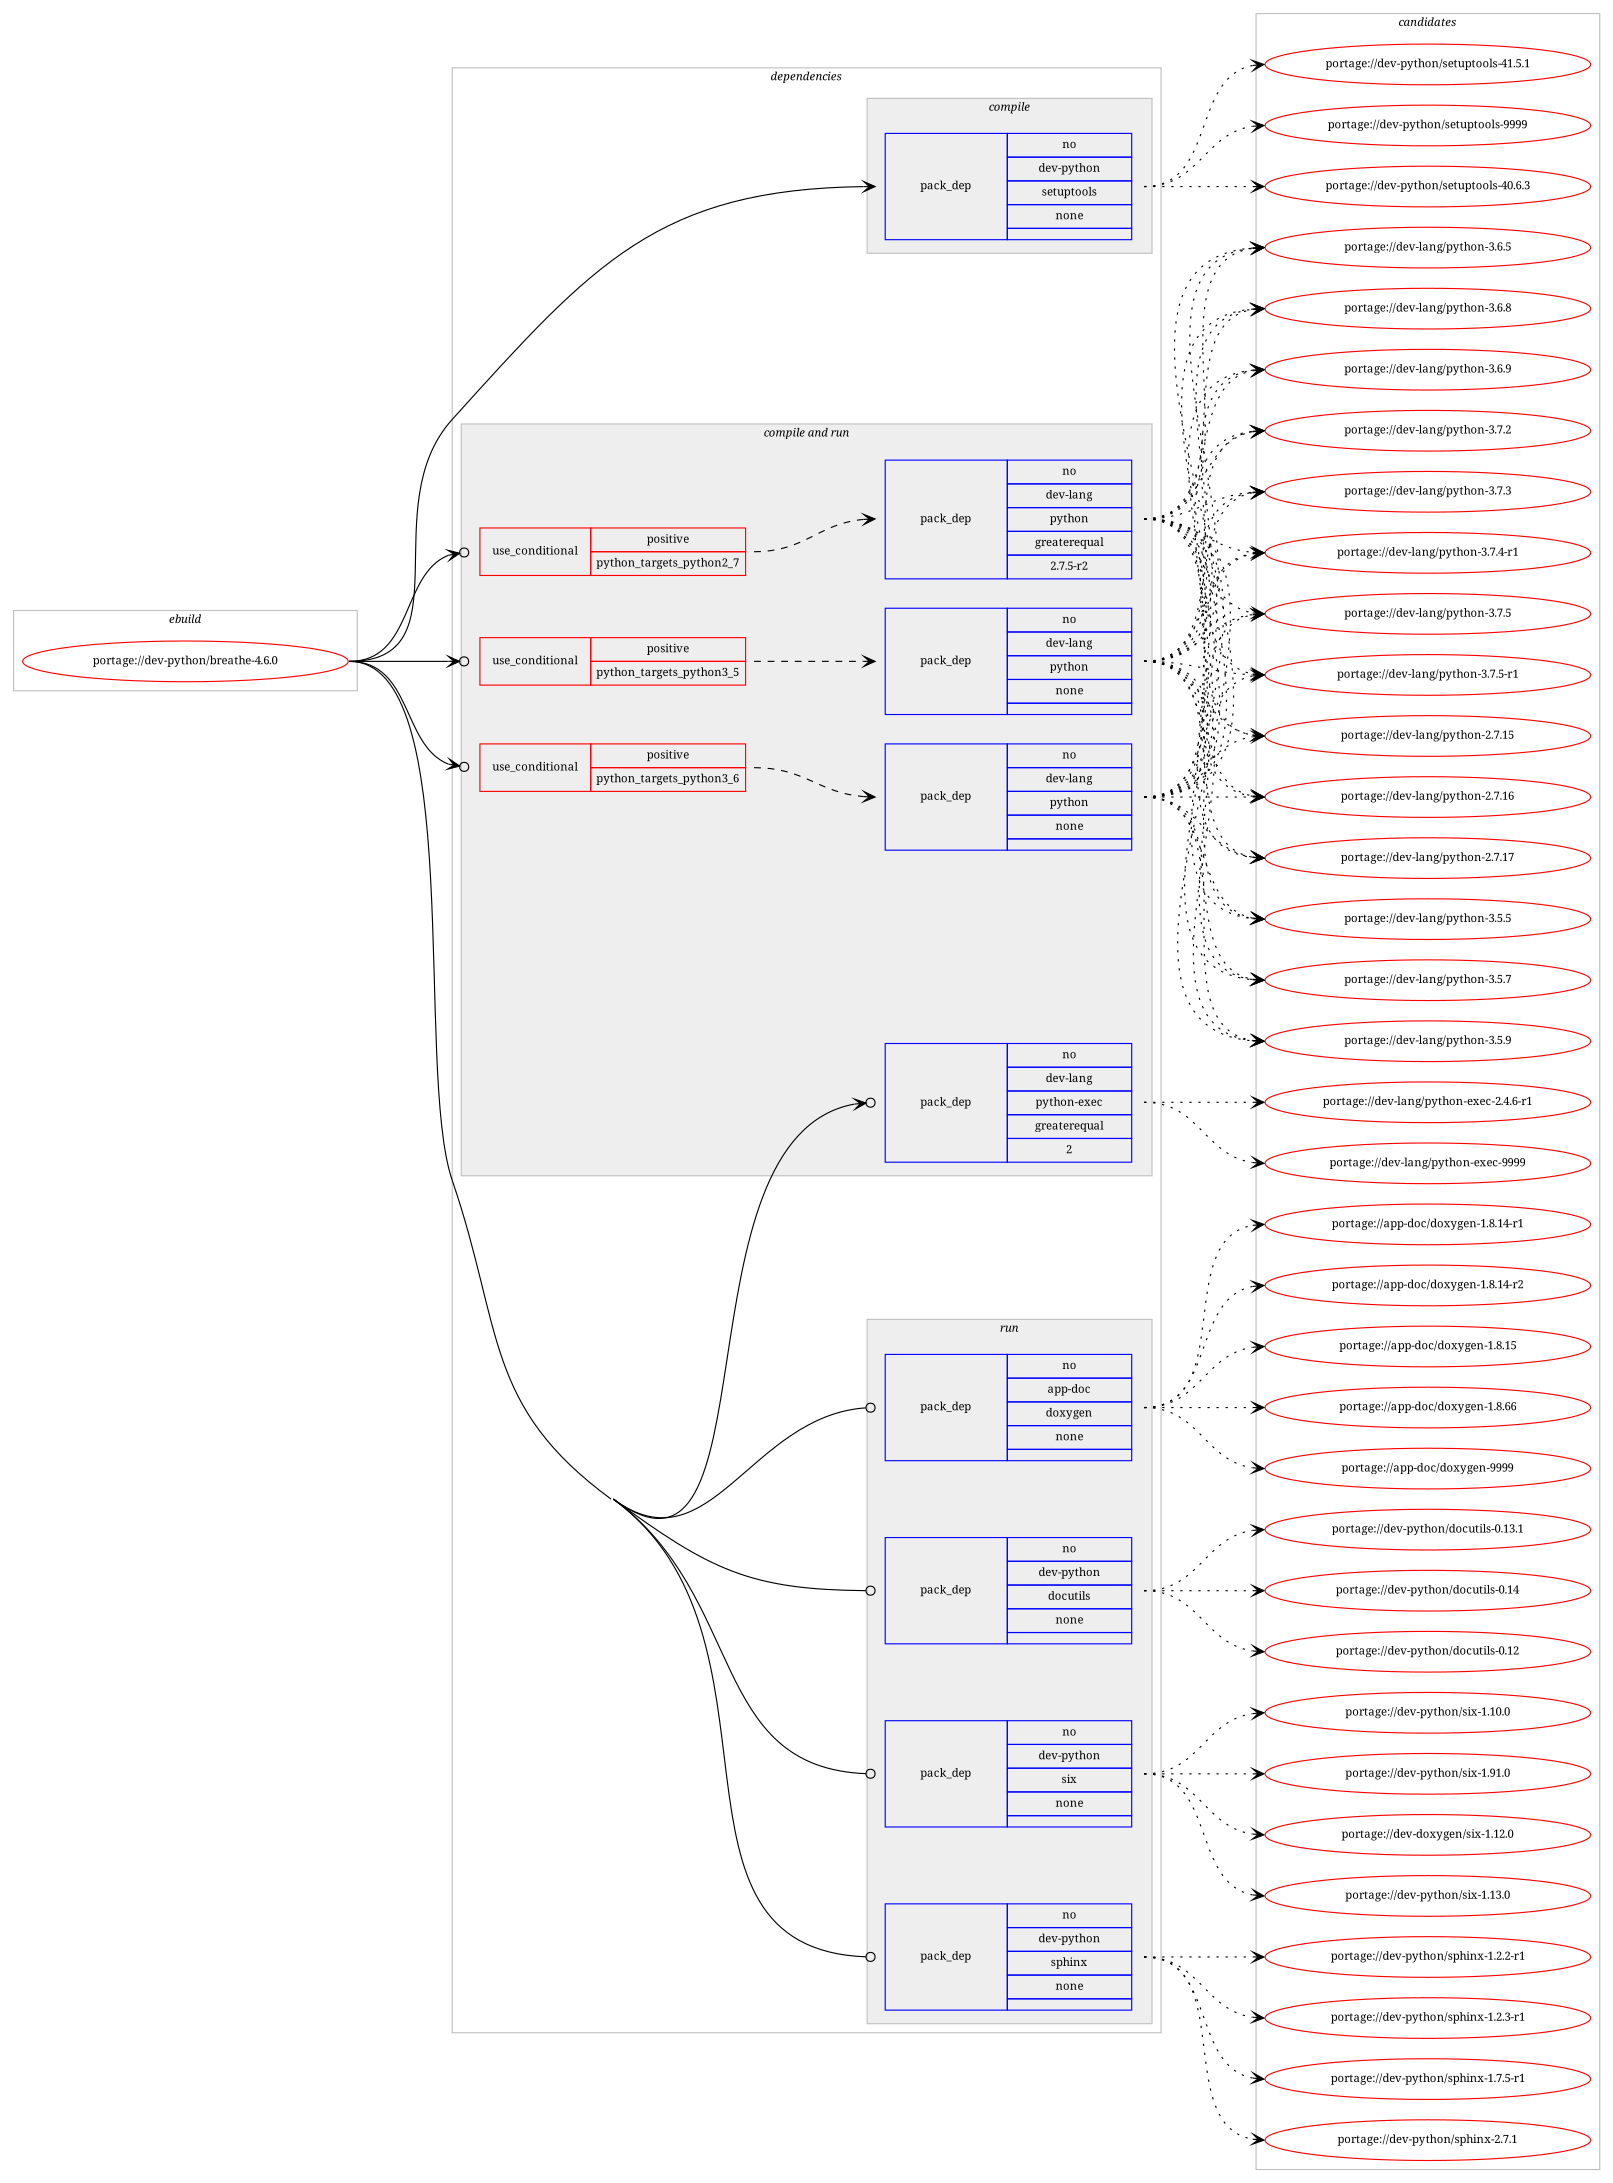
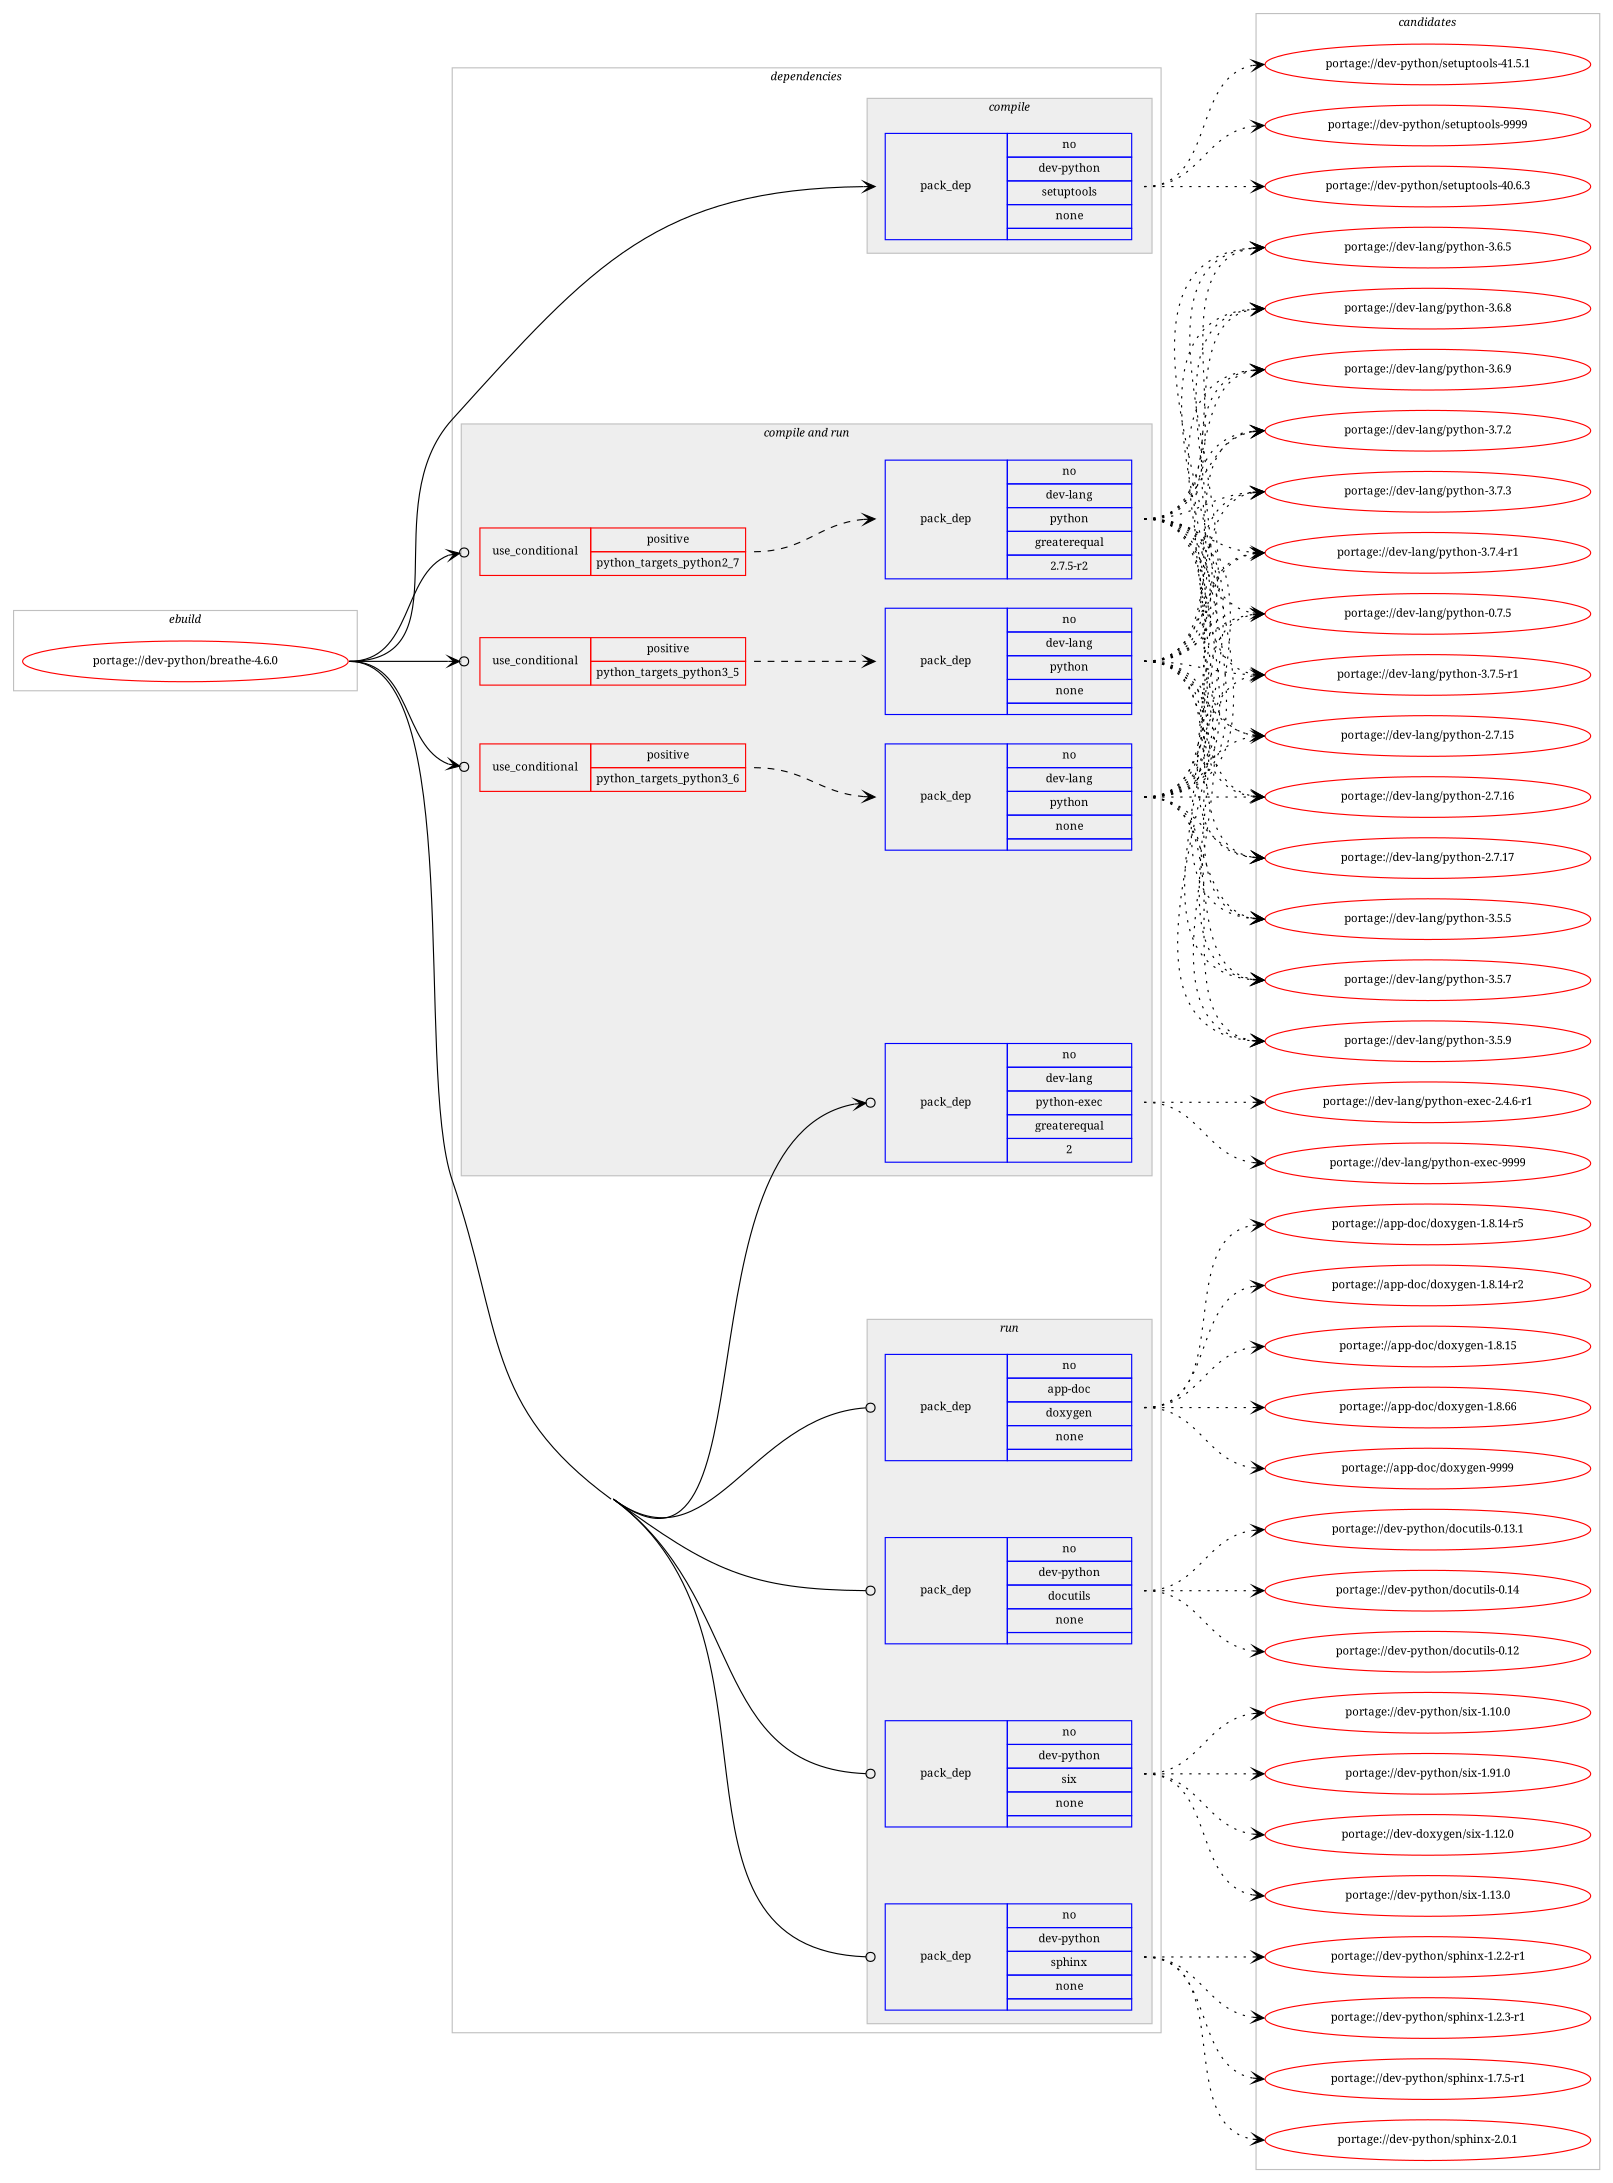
(1428, 614) -> (1428, 614)
(1428, 1224) -> (1428, 1224)
(1428, 2140) -> (1428, 2140)
